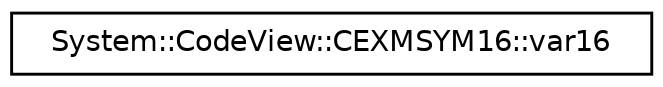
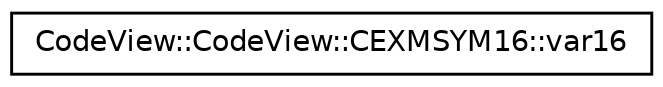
(332, 44) -> (332, 44)
